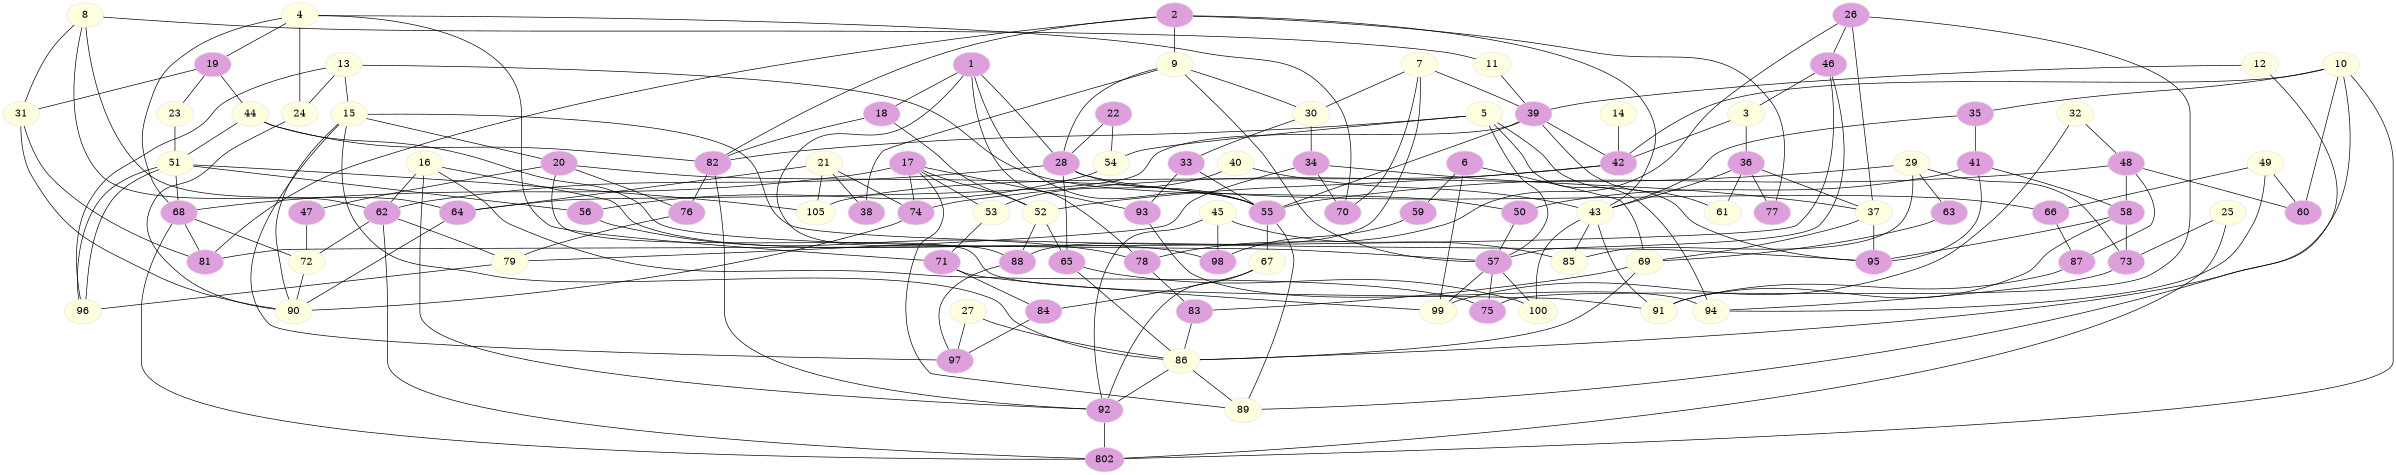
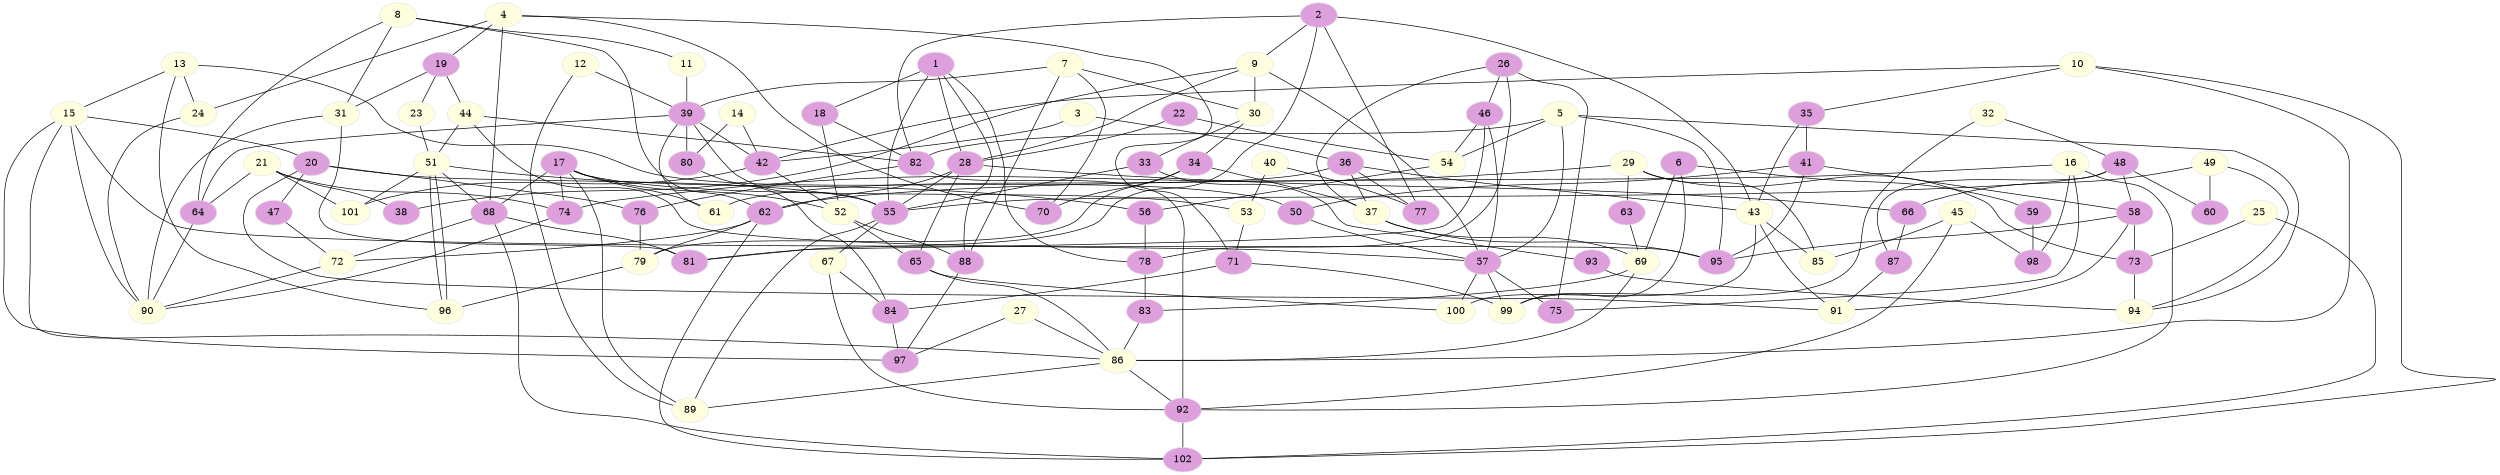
(1778, 95) -> (1466, 139)
(2324, 132) -> none
none -> (687, 163)
(1465, 191) -> (1365, 190)
(1070, 197) -> (637, 188)
(816, 213) -> (351, 213)
(1105, 460) -> (1183, 460)
